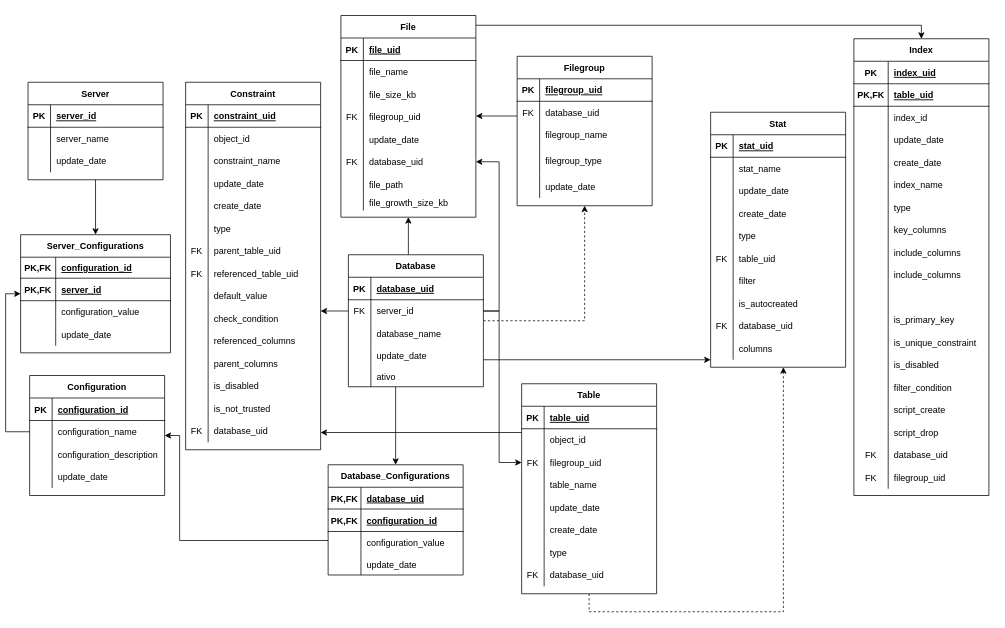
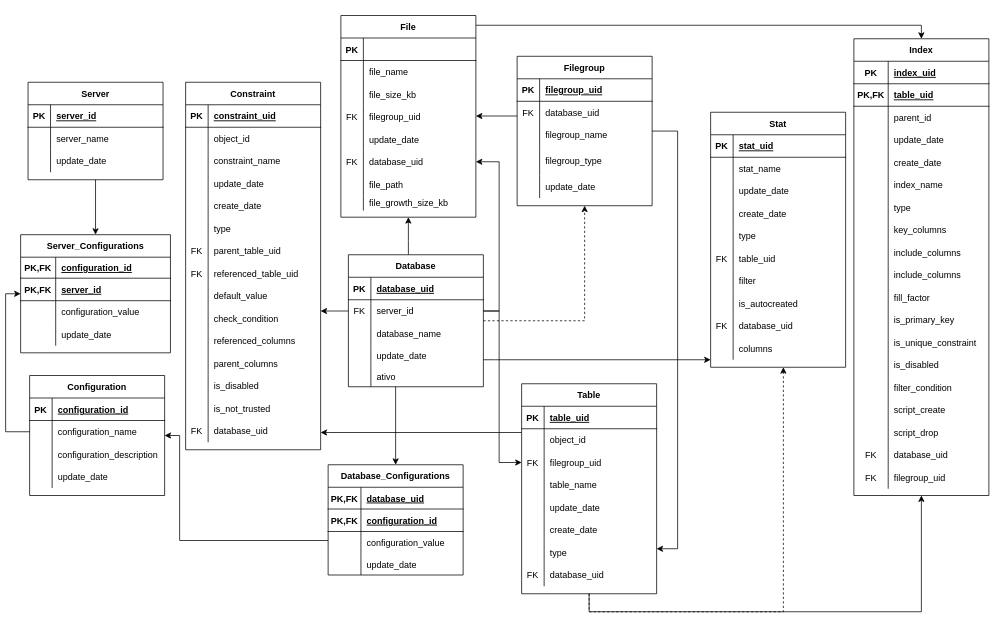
(420, 49) -> none
(912, 118) -> (915, 118)
none -> (939, 297)
none -> (678, 346)
none -> (908, 612)
